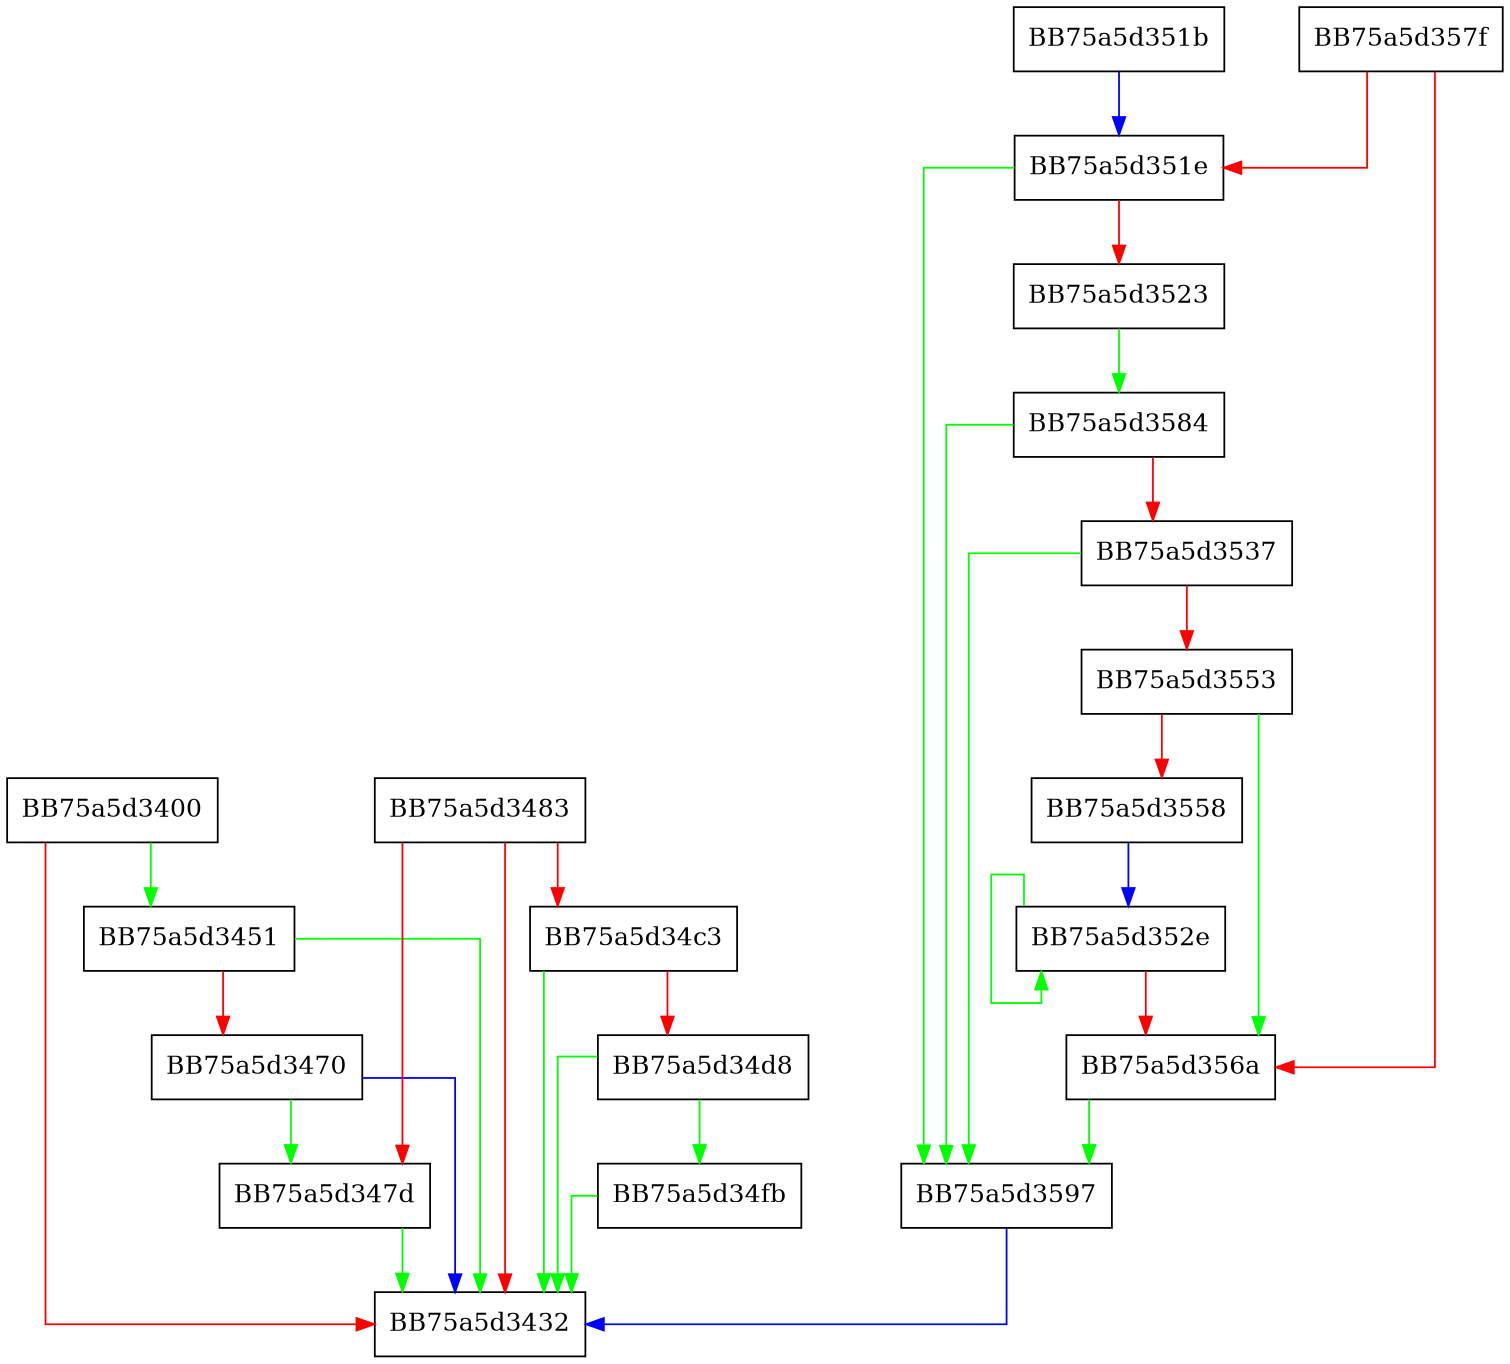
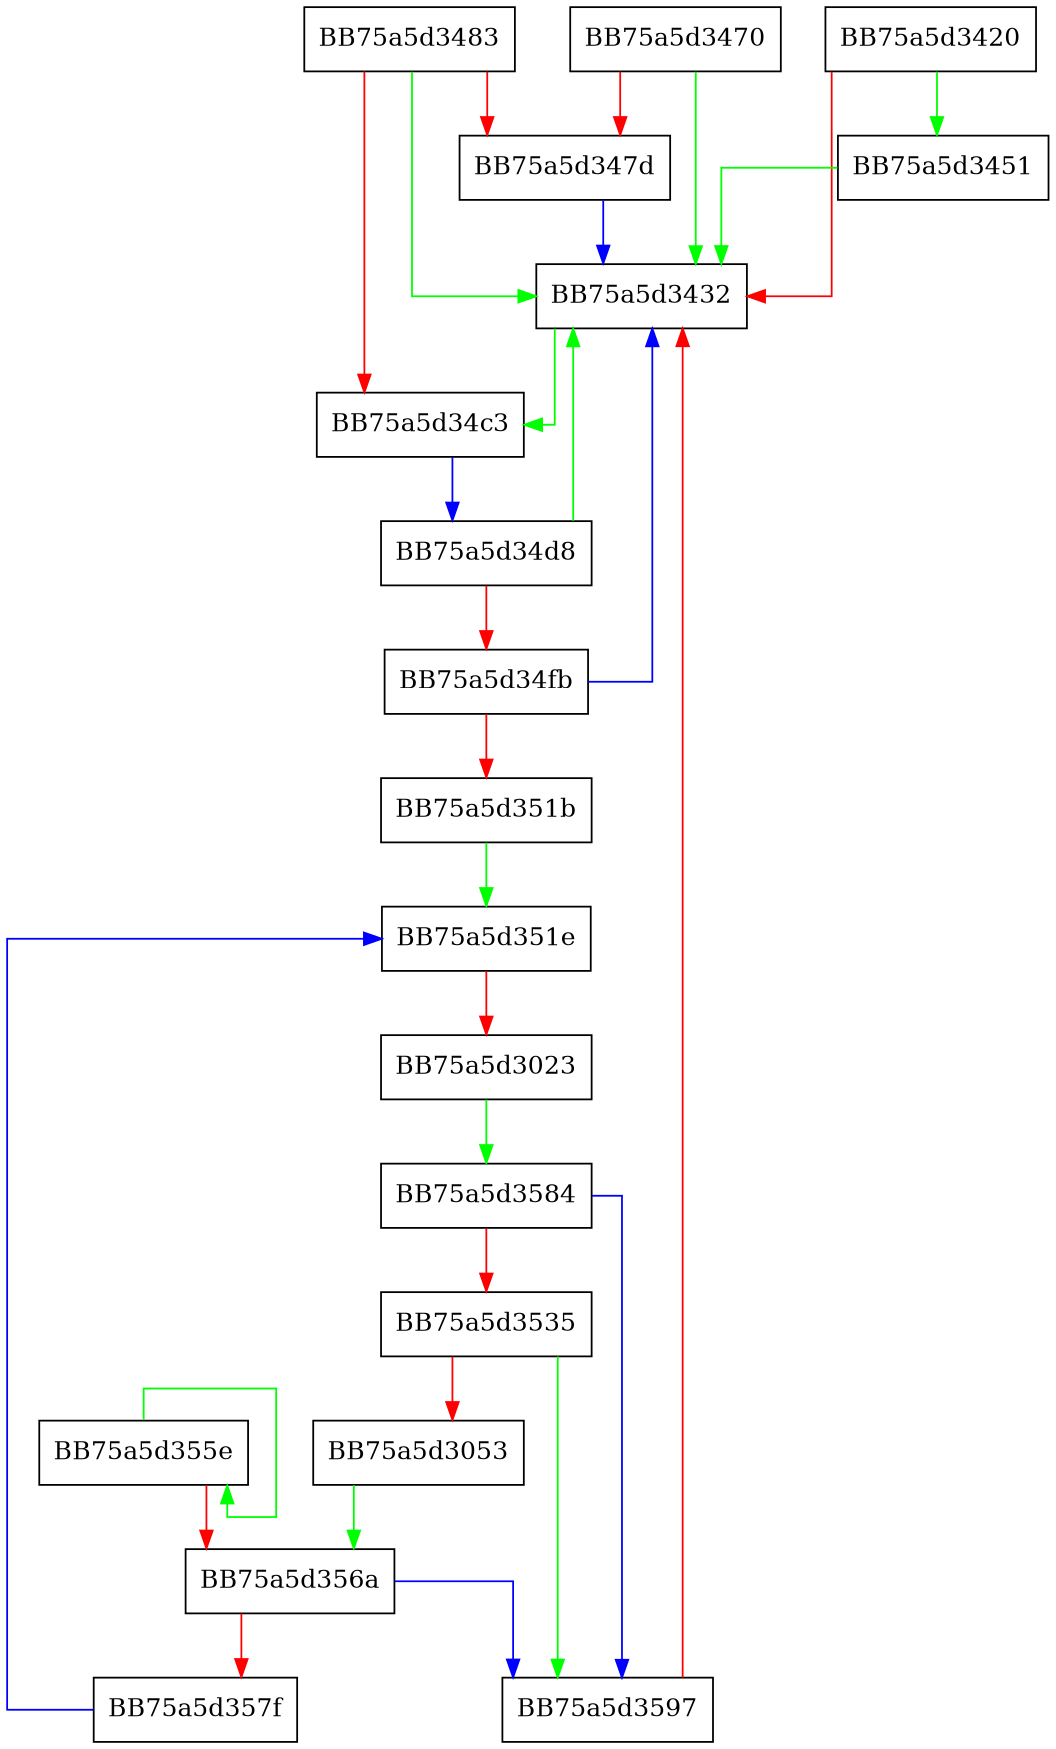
(1119, 94) -> (486, 865)
(1352, 168) -> (7, 1189)
(1119, 296) -> (486, 1067)
(1187, 553) -> (486, 1324)
(924, 611) -> none
(1435, 640) -> (241, 1636)
(1187, 682) -> (419, 1453)
none -> (486, 737)
(946, 752) -> (622, 1413)
(112, 810) -> (931, 39)
(1137, 810) -> none
(1121, 939) -> (144, 1453)
(223, 994) -> none
(667, 994) -> (452, 480)
(505, 1058) -> (412, 237)
(291, 1122) -> (620, 94)
(544, 1122) -> (555, 383)
(700, 1122) -> (486, 608)
(1089, 1122) -> (493, 1581)
(455, 1130) -> (696, 159)
(572, 1222) -> (652, 546)
(402, 1251) -> (603, 223)
(853, 1324) -> (683, 1012)
